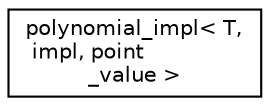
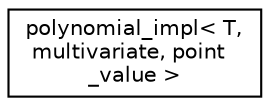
(135, 53) -> (135, 53)
